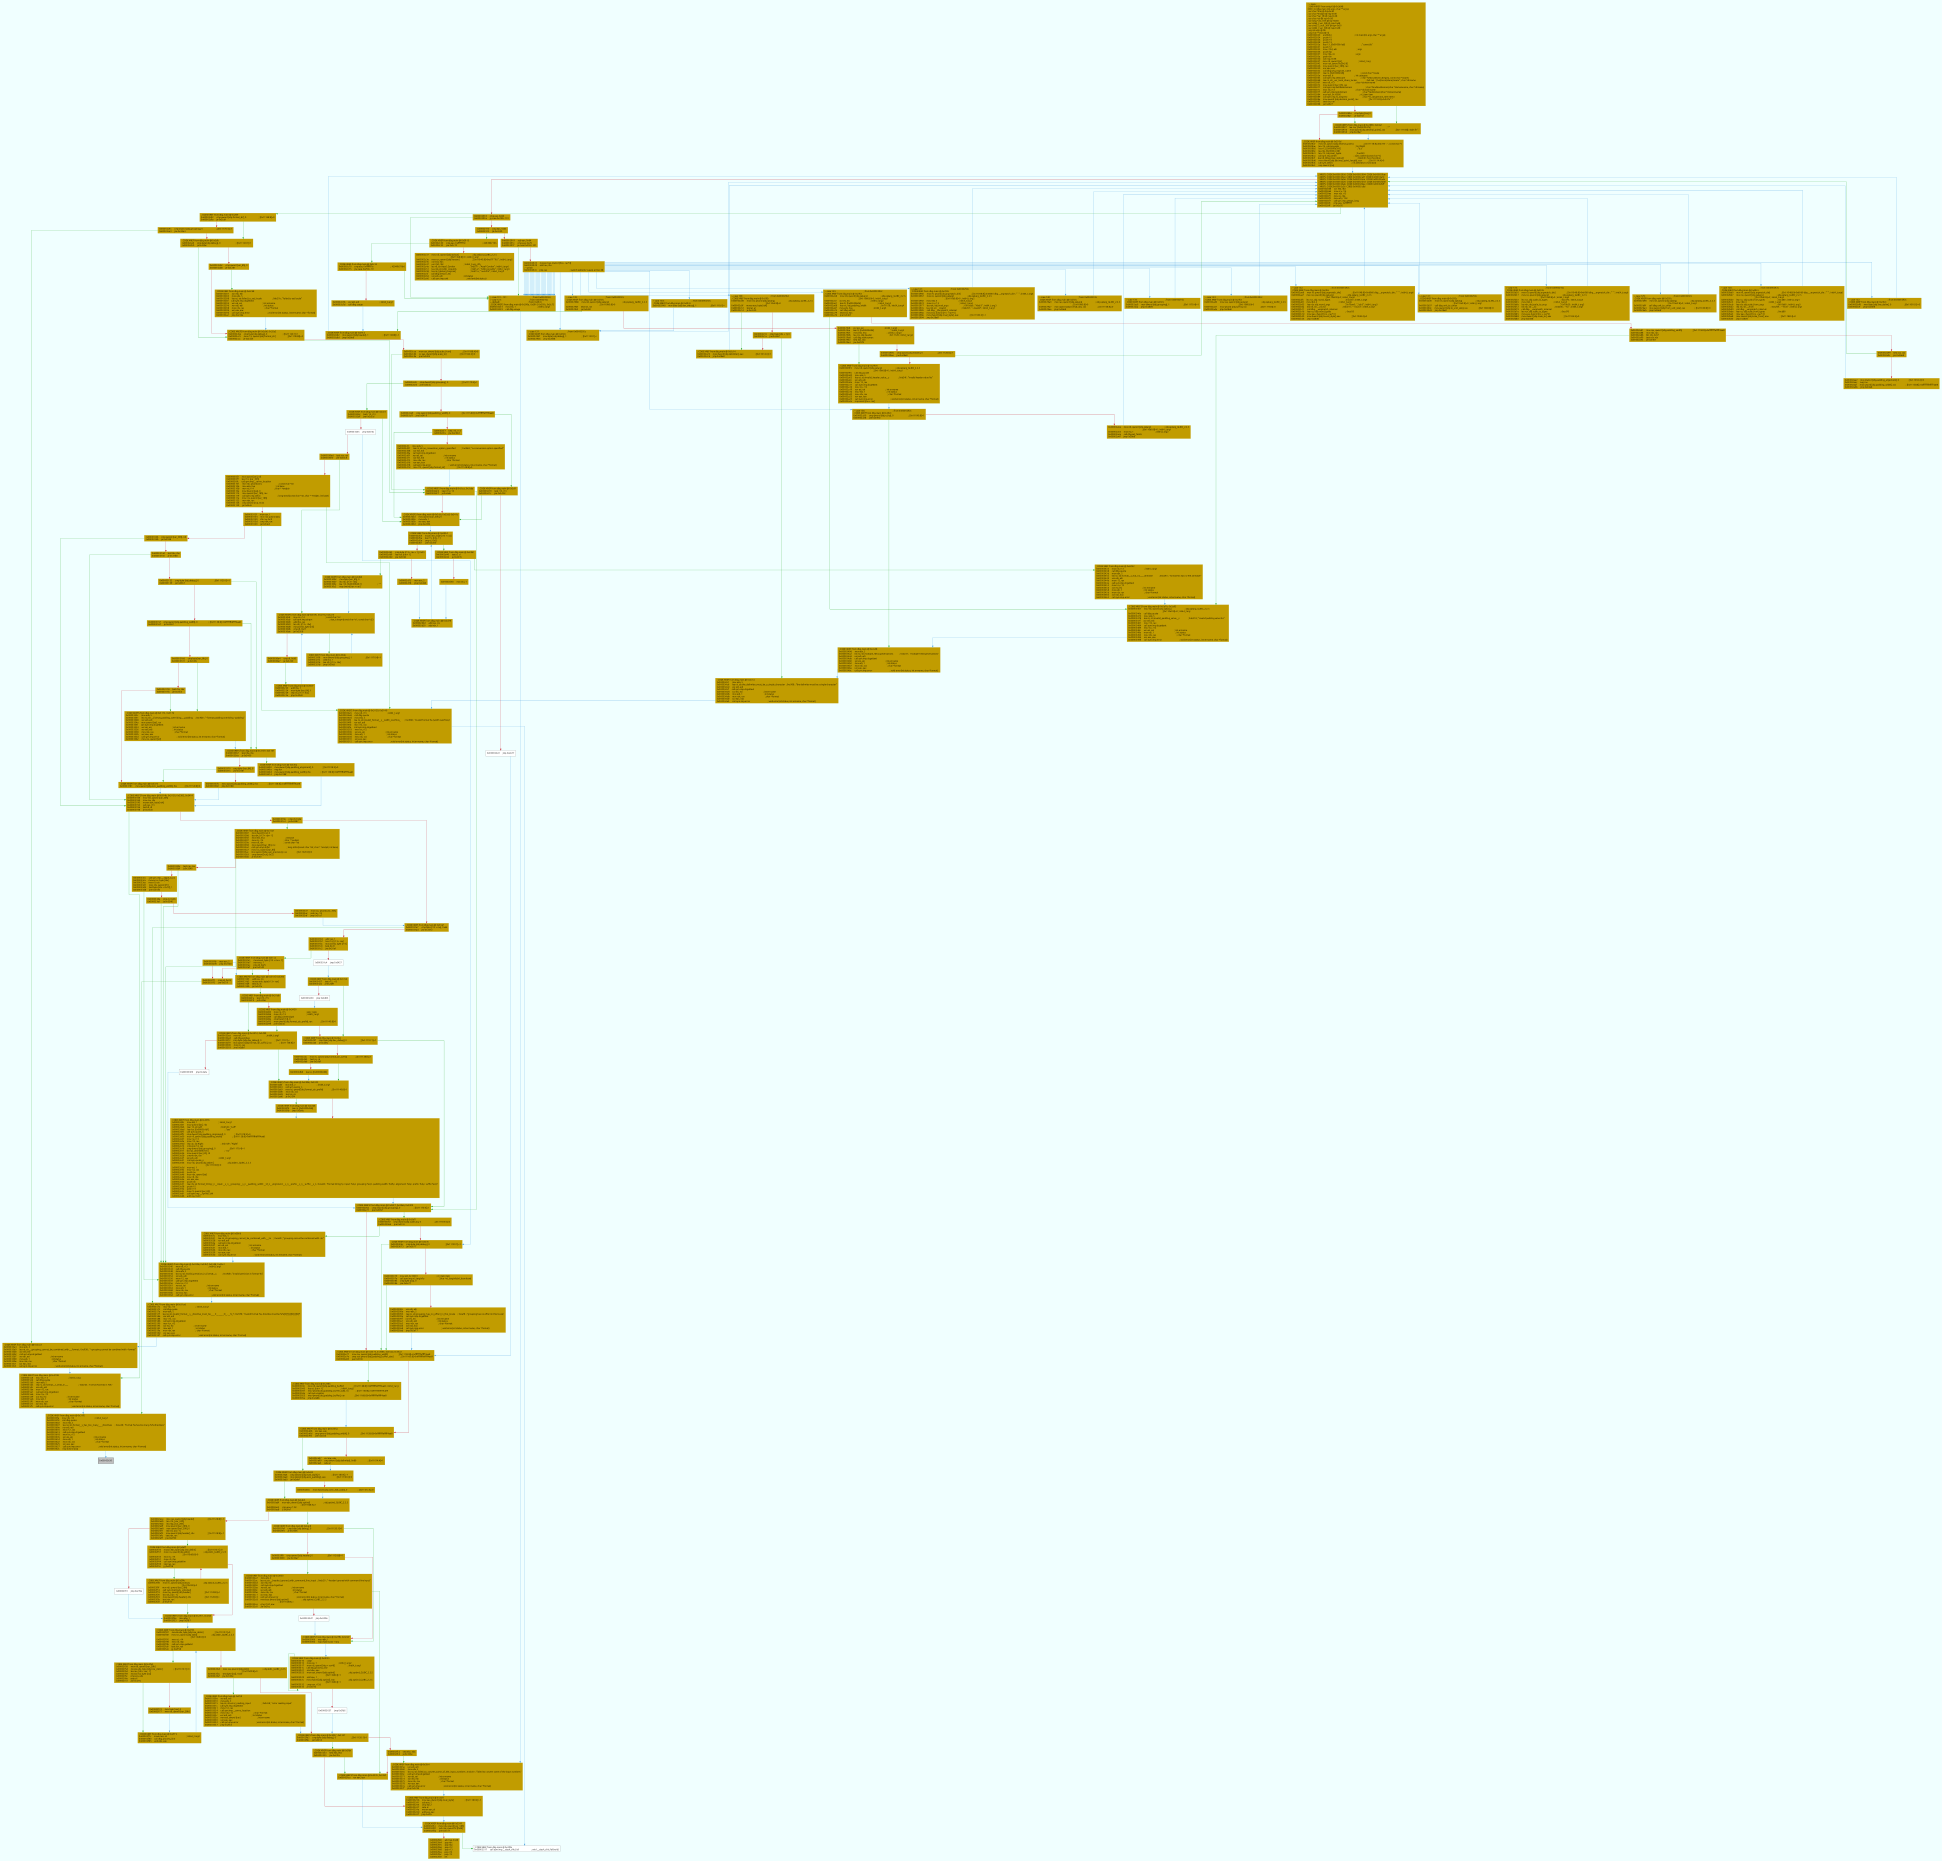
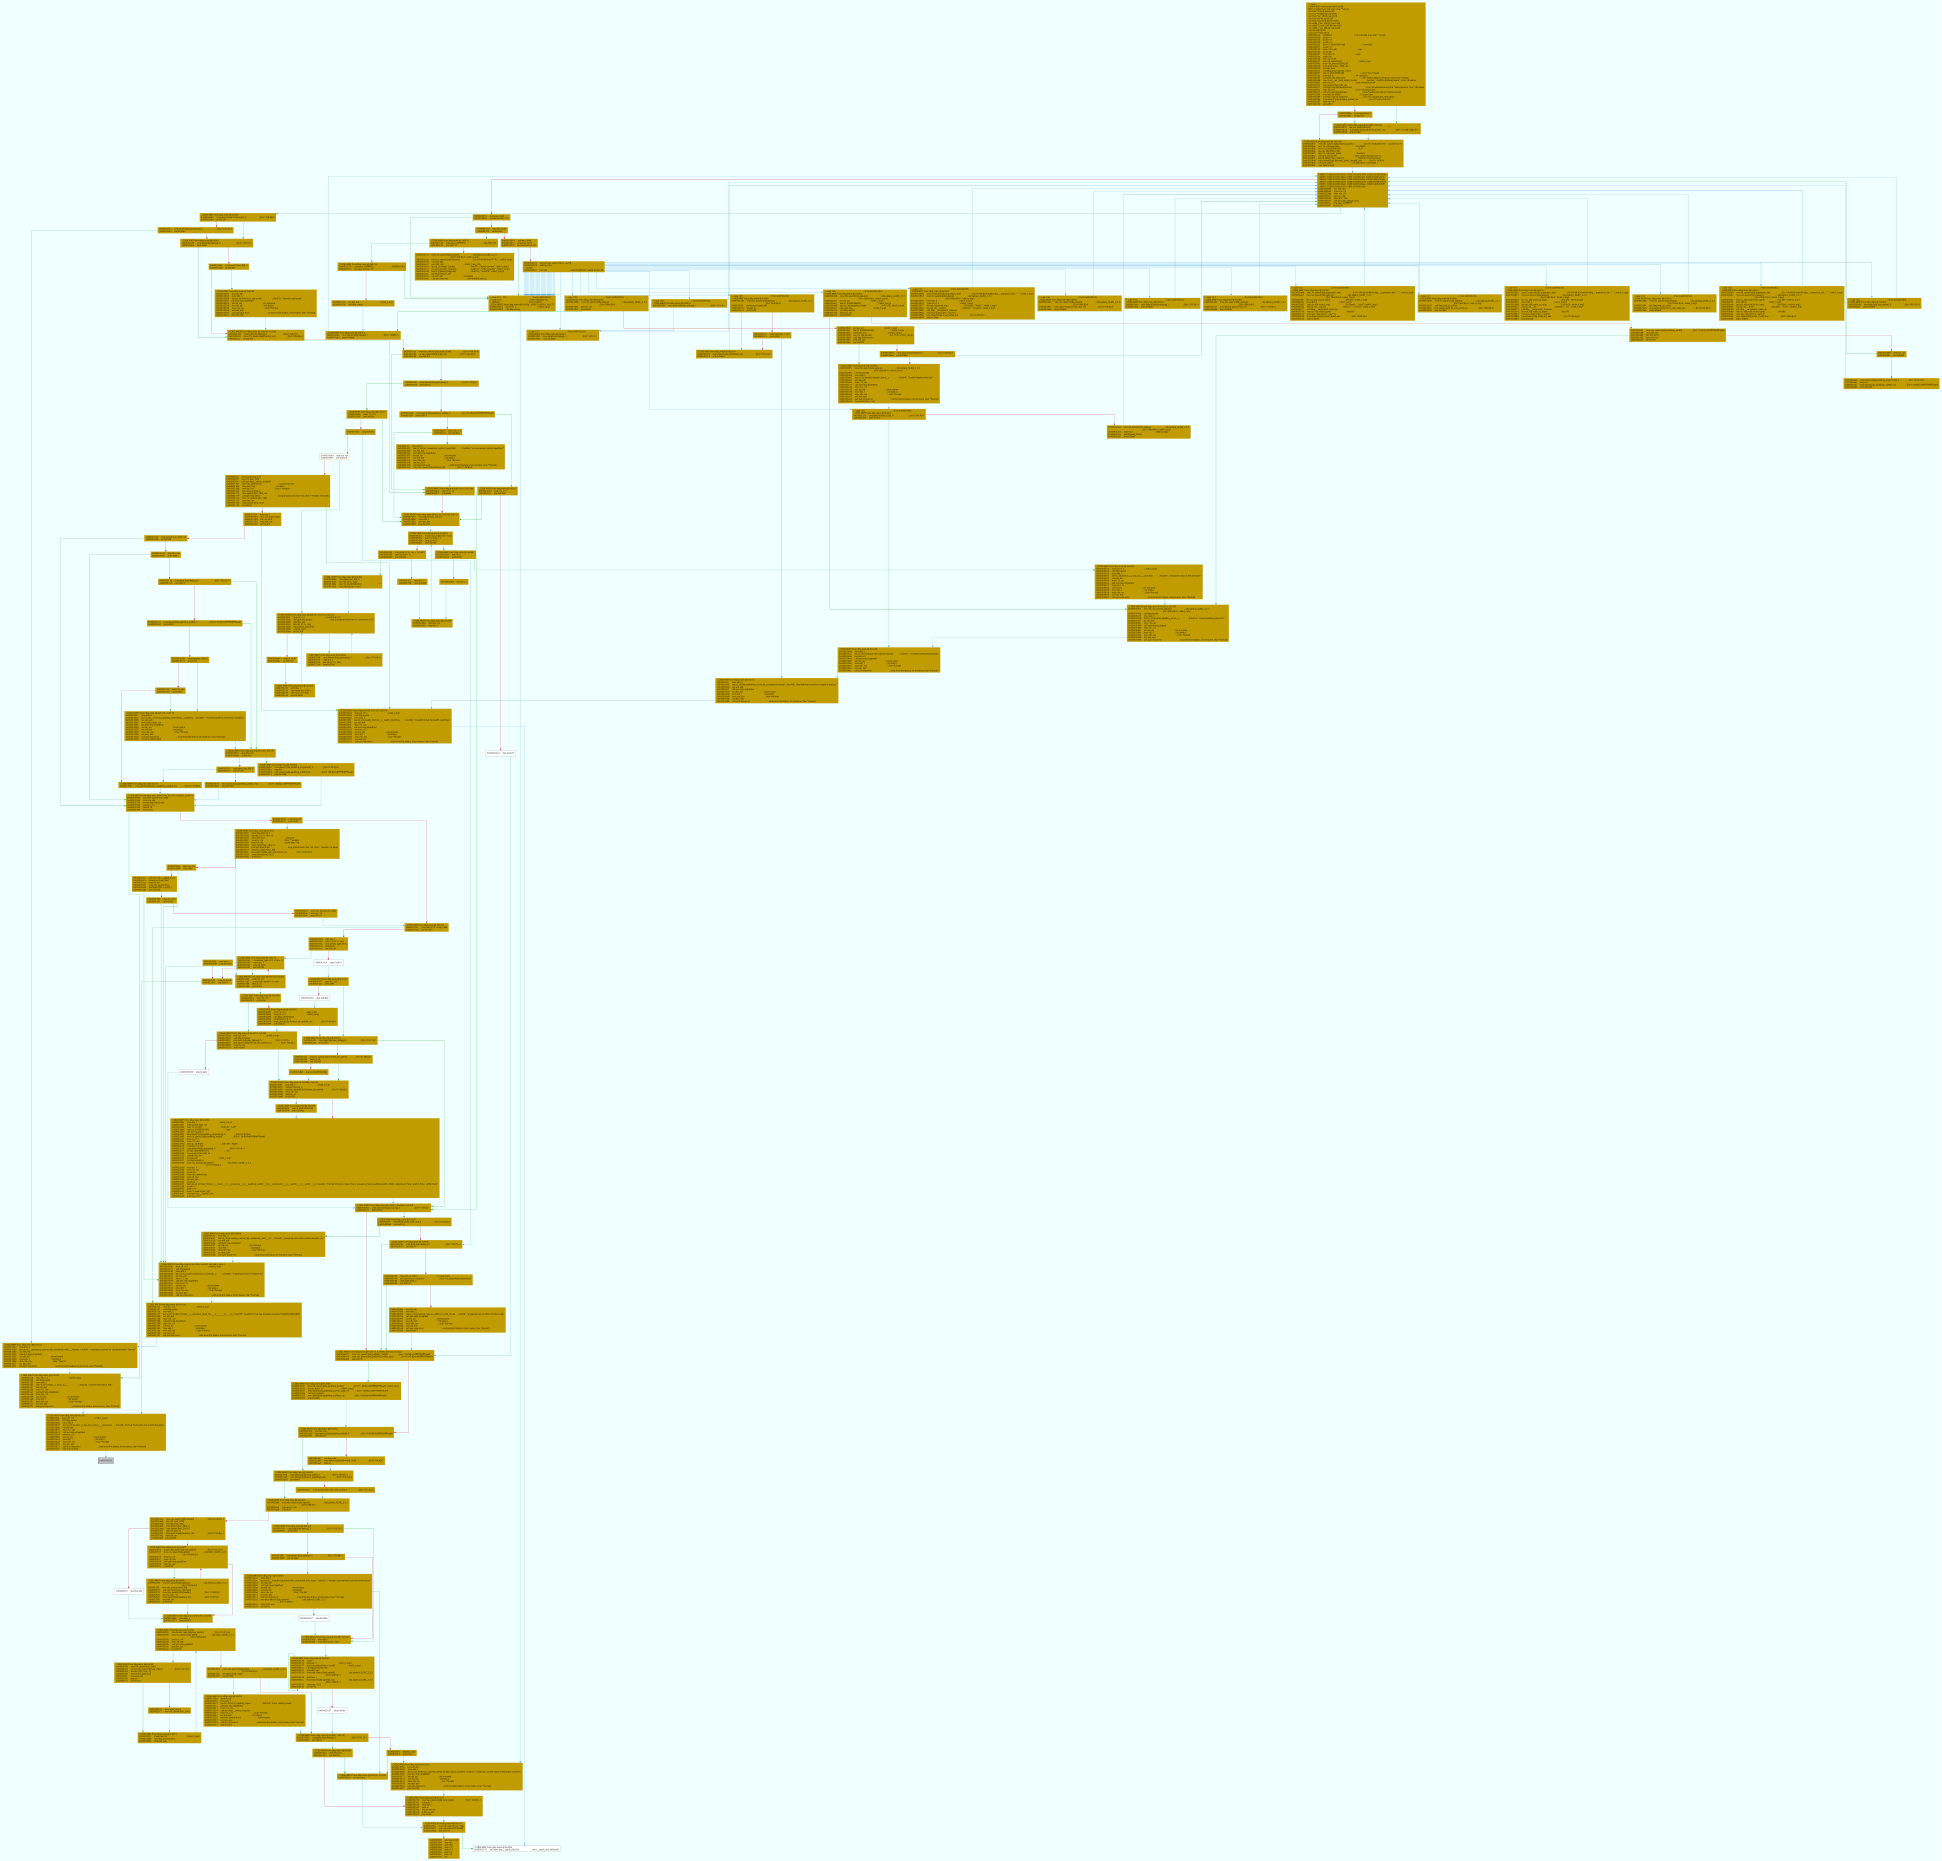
(360, 432) -> (360, 432)
(334, 457) -> (334, 457)
